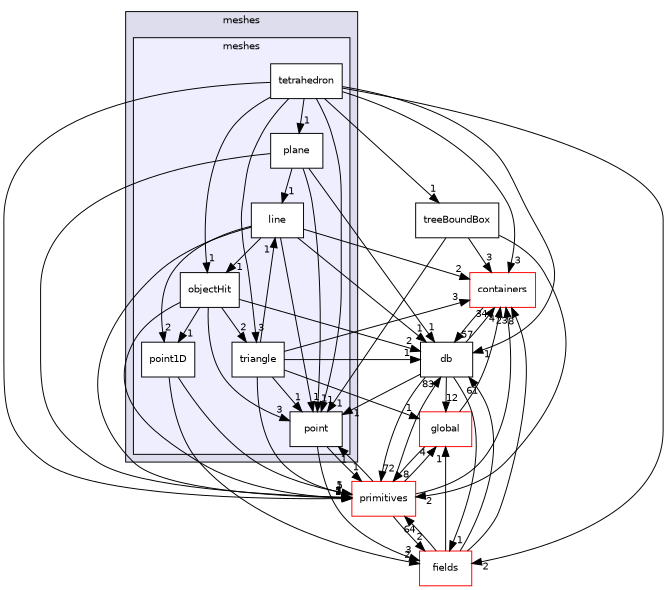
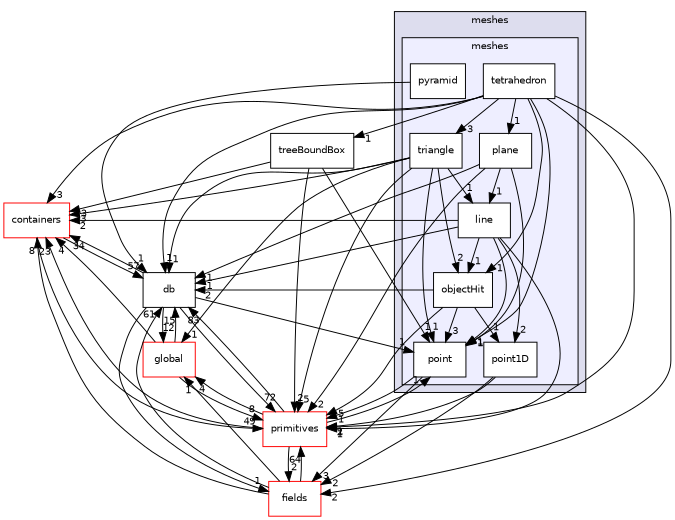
none -> (438, 81)
(231, 321) -> (443, 202)
none -> (176, 330)
none -> (107, 377)
